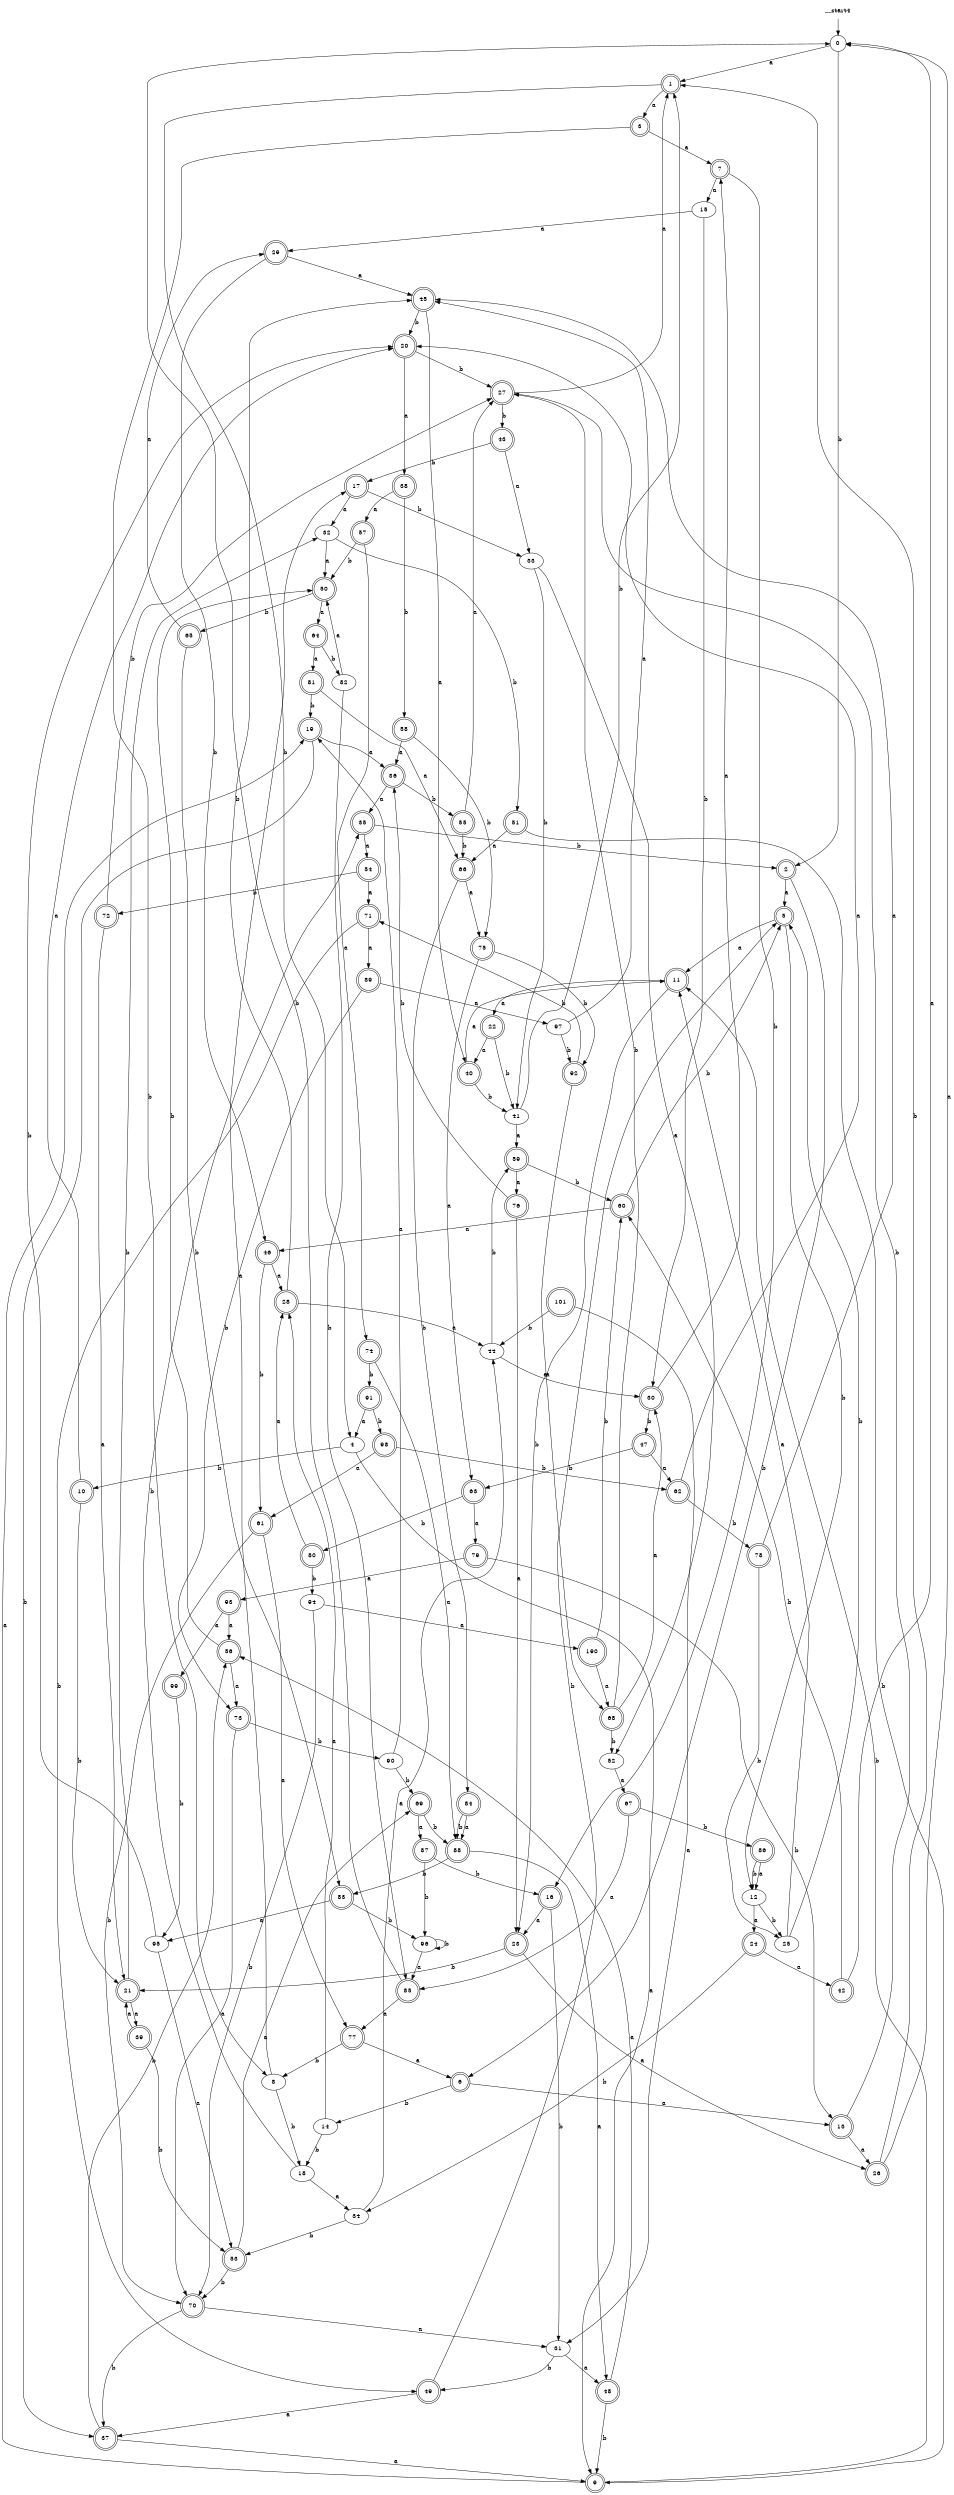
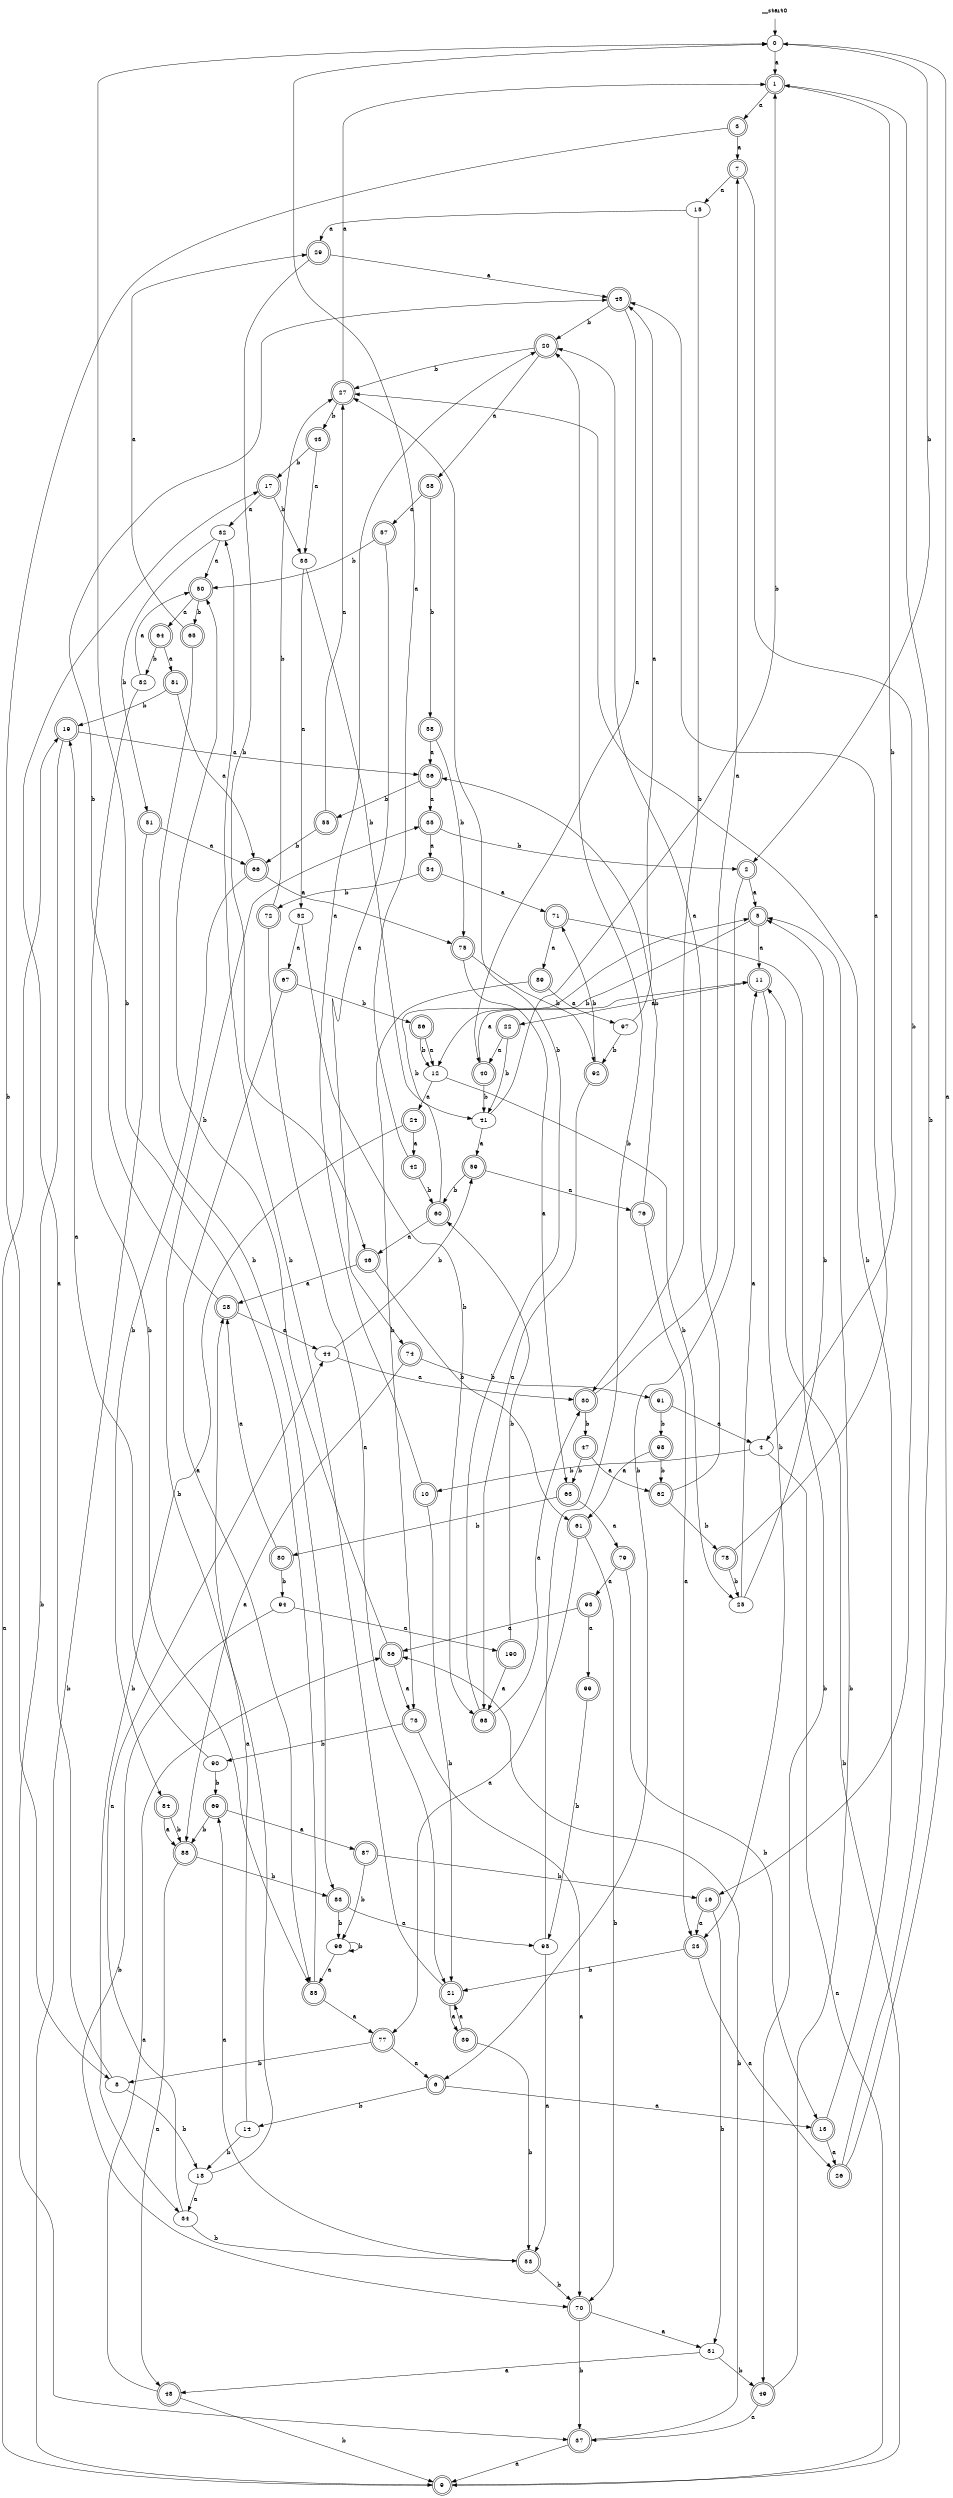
(838, 11) -> (775, 11)
(561, 1302) -> none
(612, 1739) -> (460, 1296)
